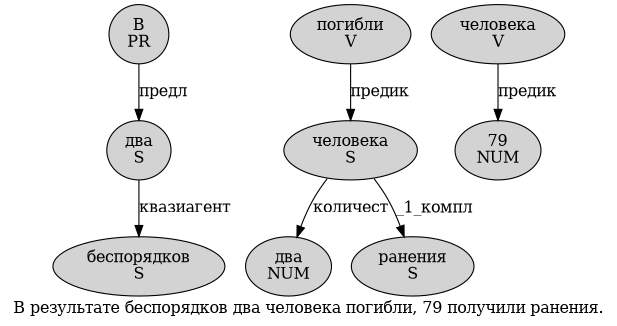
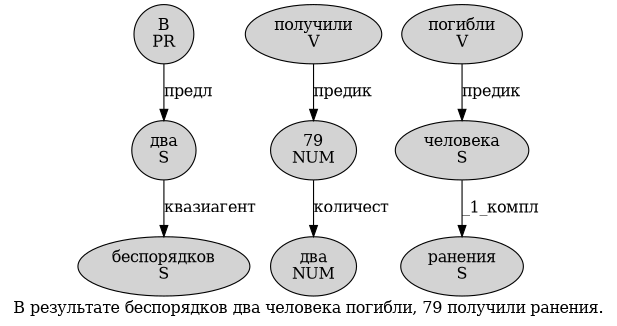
(498, 34) -> (314, 34)
(312, 202) -> (314, 203)
